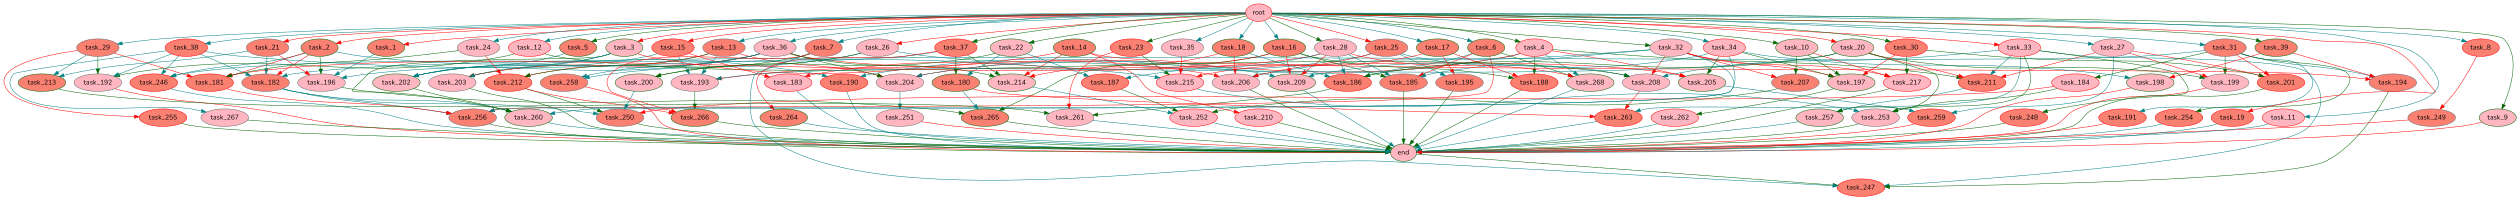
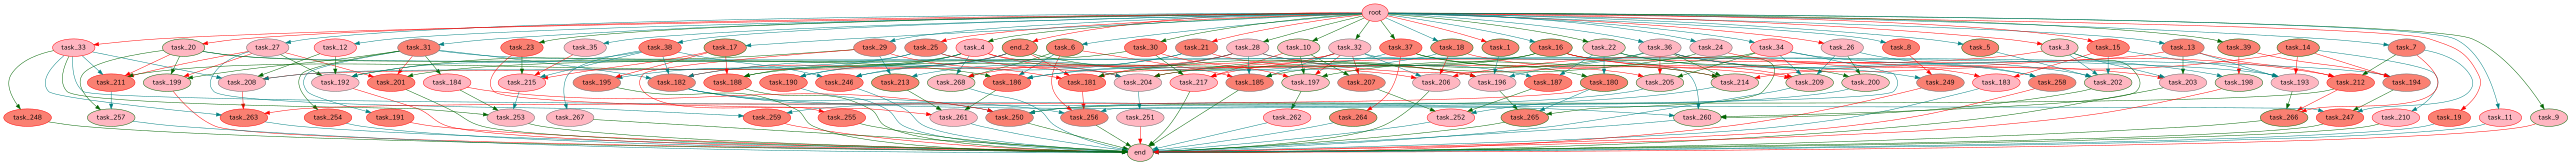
(920, 17) -> (1802, 29)
(320, 48) -> (1020, 48)
none -> (1768, 67)
none -> (306, 68)
(2225, 83) -> (167, 83)
(1157, 93) -> (2399, 63)
(1625, 170) -> (1741, 146)
